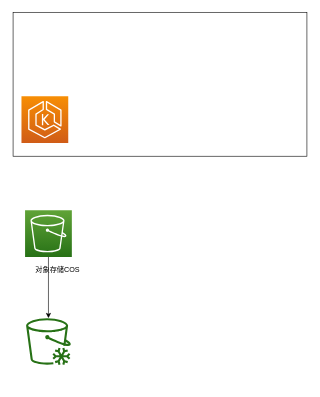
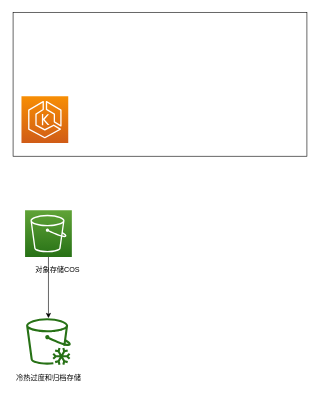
none -> (48, 378)
